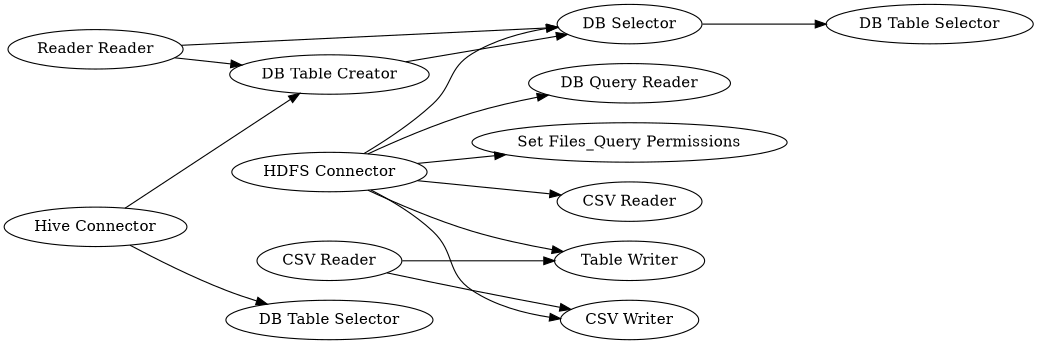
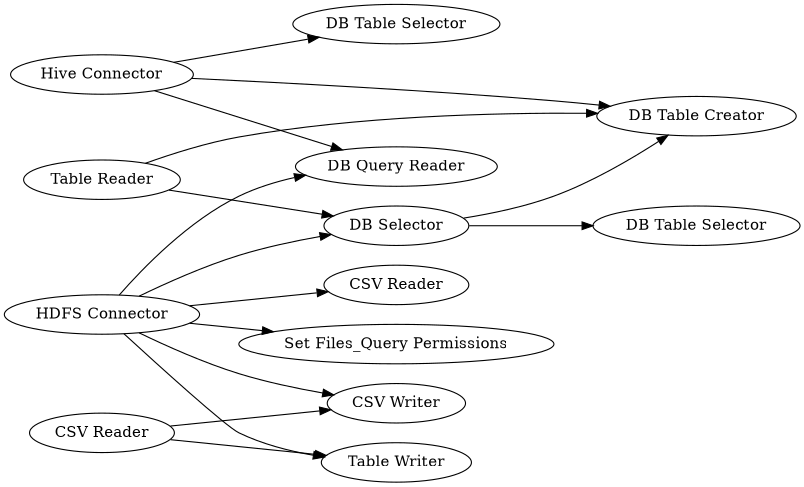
(96, 49) -> (102, 180)
(462, 52) -> (566, 191)
none -> (243, 119)
